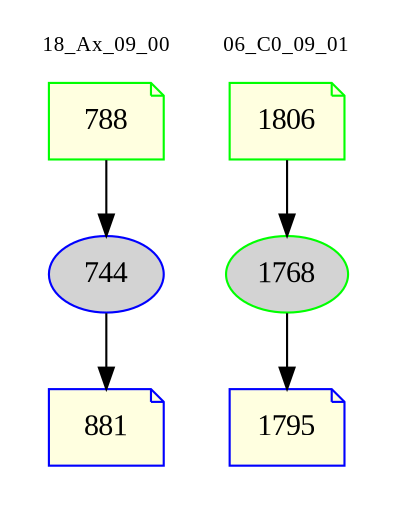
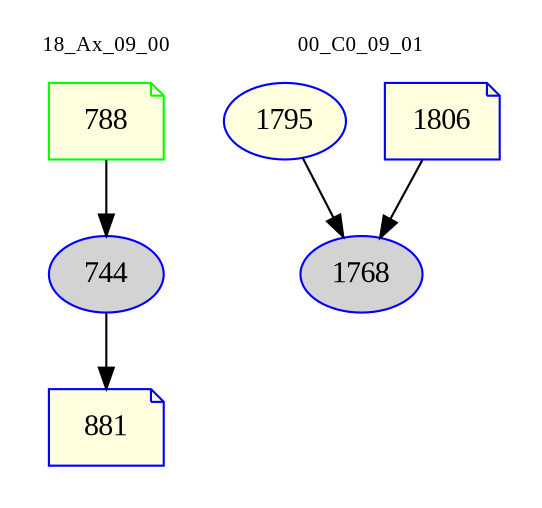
(287, 46) -> (361, 46)
(287, 121) -> (442, 121)
(287, 274) -> (361, 274)
(287, 340) -> (318, 188)
(287, 427) -> (285, 121)
